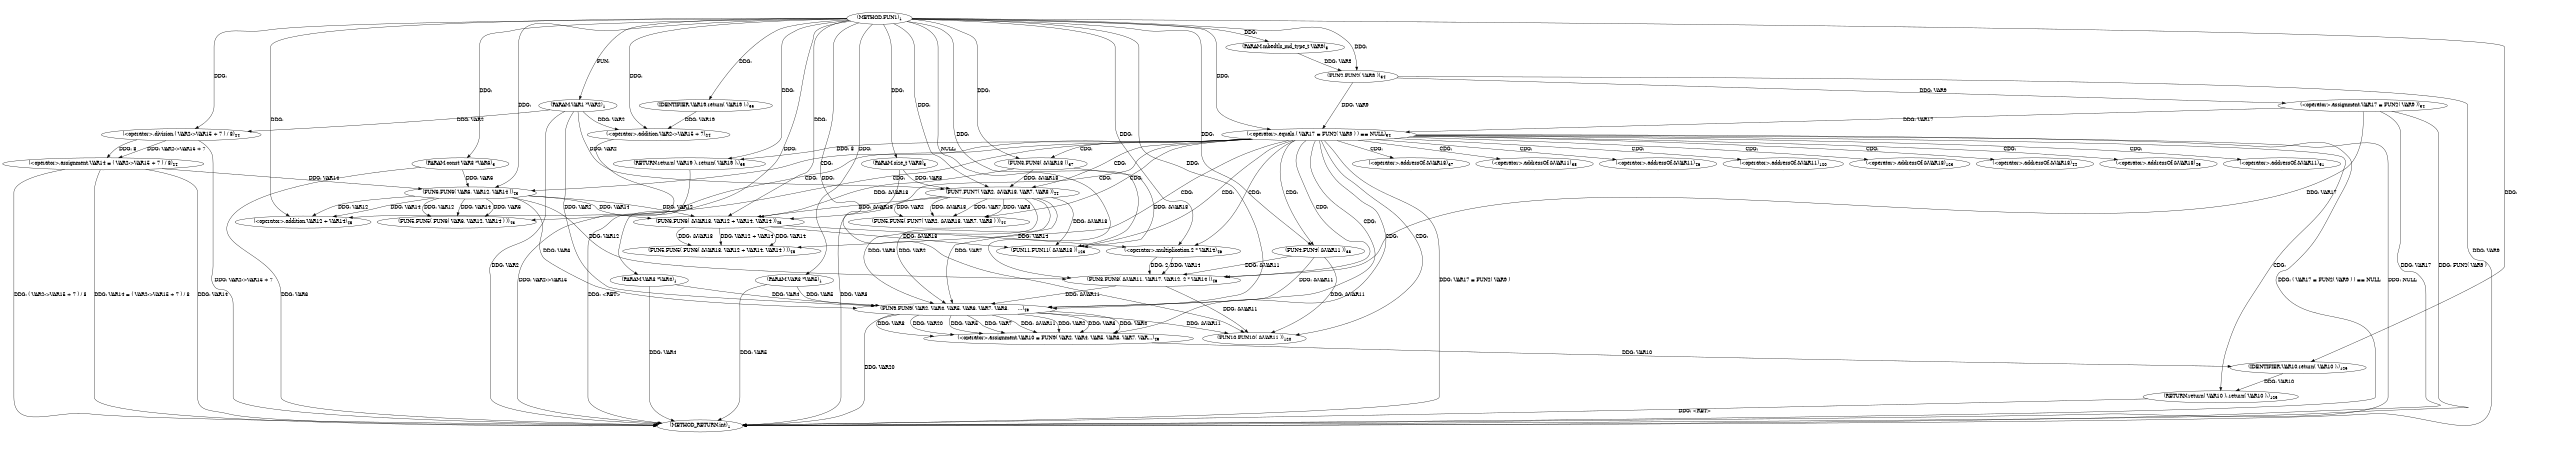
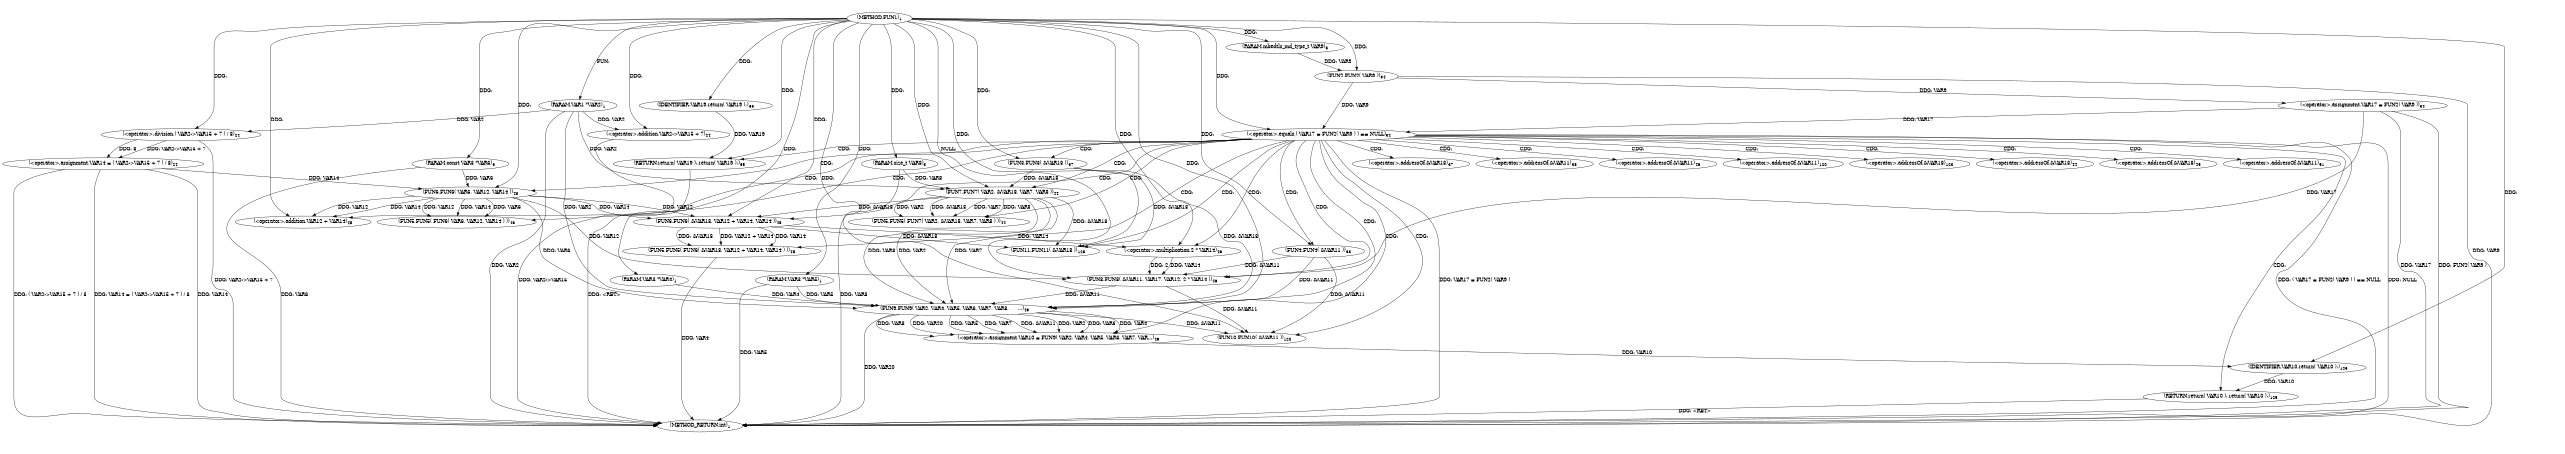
(684, 119) -> (734, 135)
(845, 149) -> (845, 149)
(894, 184) -> (1248, 251)
(649, 359) -> (682, 333)
